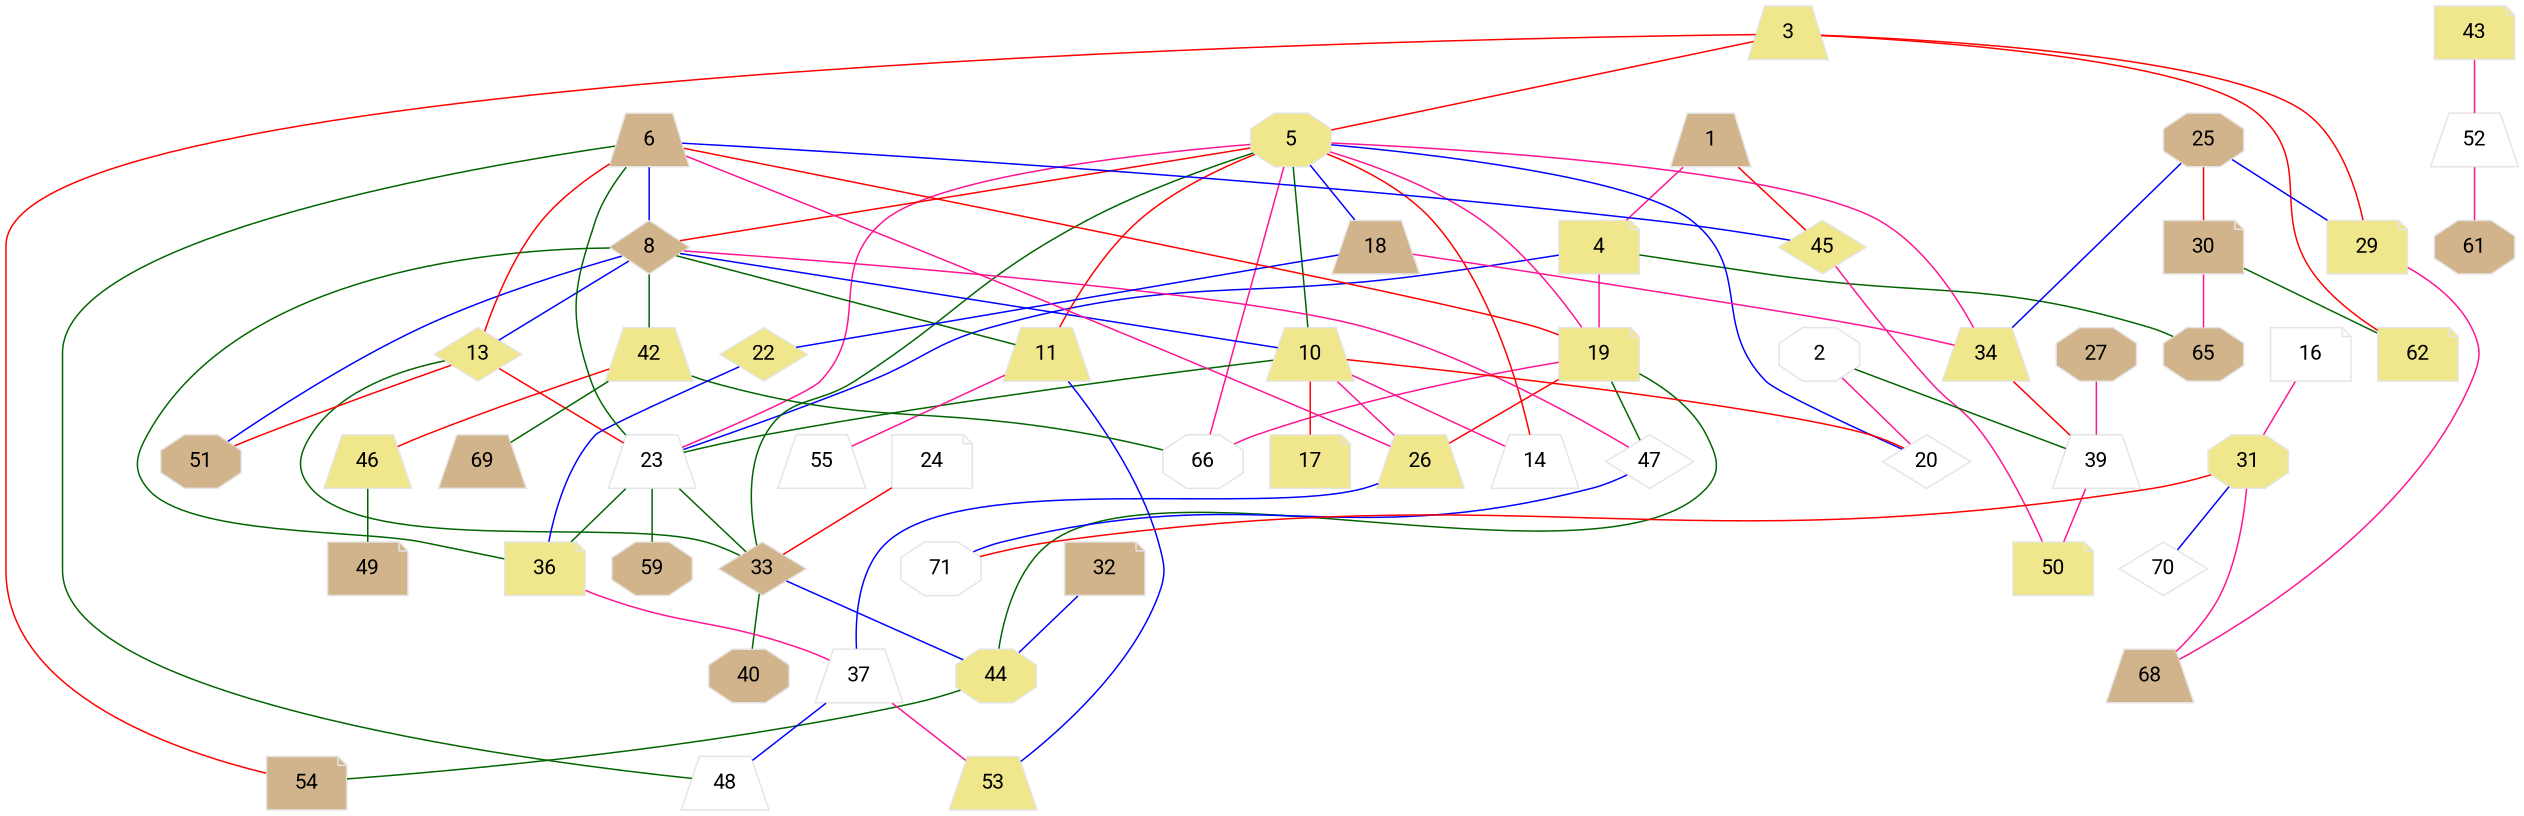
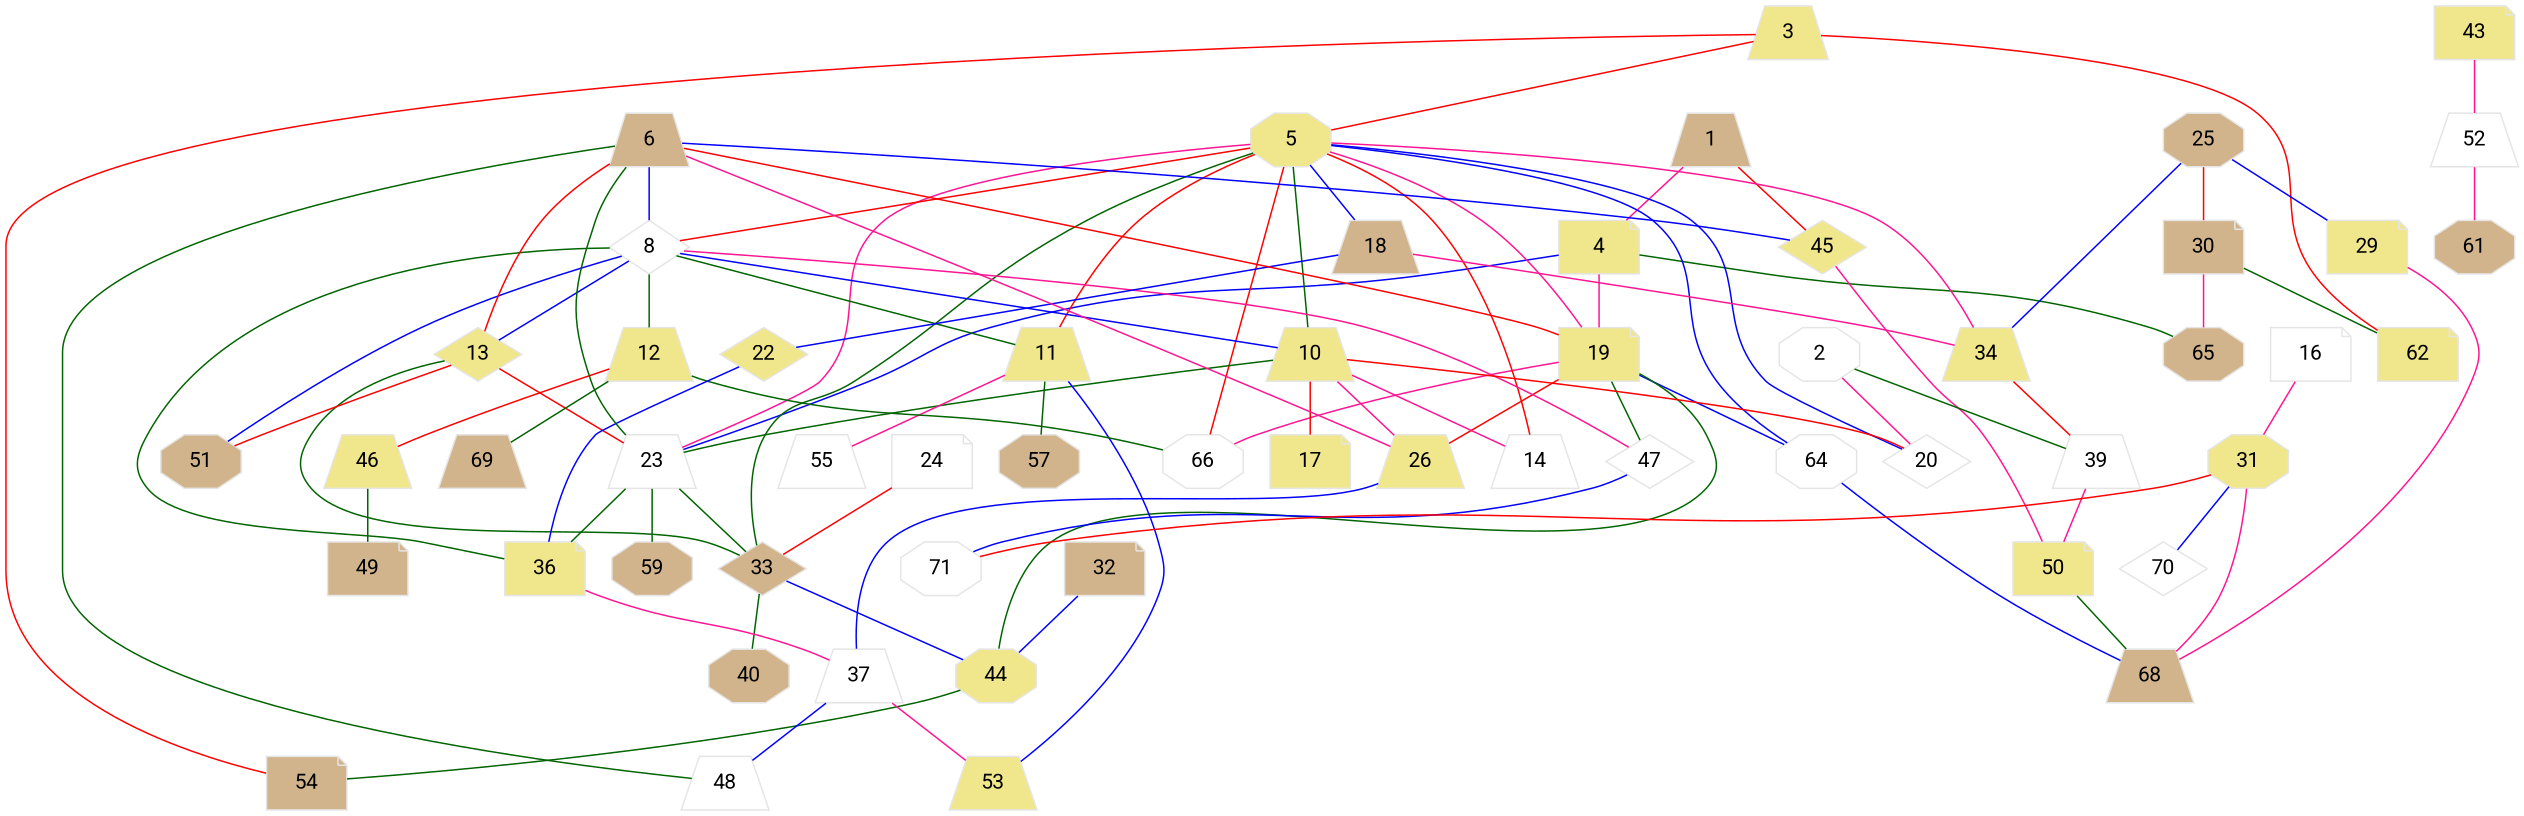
(2190, 73) -> none
(649, 247) -> (649, 247)
(1243, 314) -> (1243, 314)
(649, 354) -> (649, 354)
(2096, 354) -> none
none -> (1039, 462)
none -> (1816, 462)
none -> (2102, 623)
